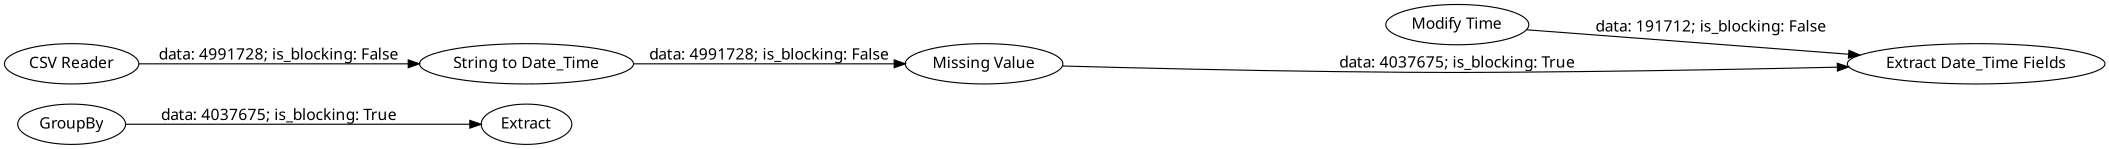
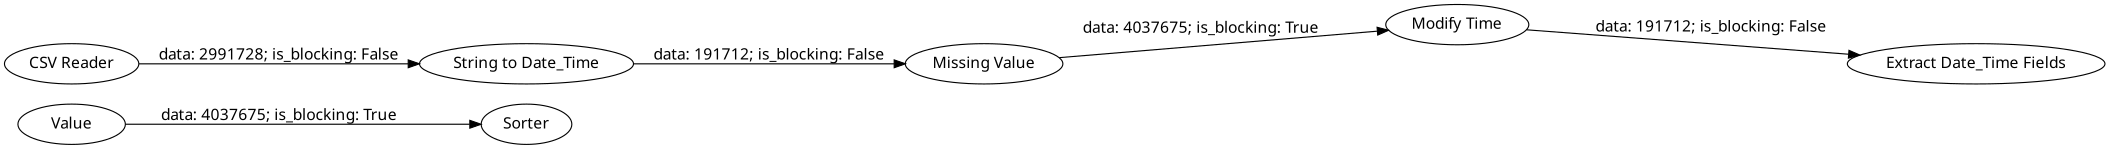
(279, 55) -> (279, 55)
(769, 55) -> (769, 55)
(1450, 72) -> (1218, 44)
(72, 124) -> (72, 124)
(527, 124) -> (527, 124)
